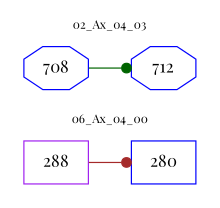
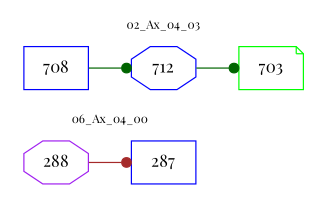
(56, 68) -> (56, 68)
none -> (271, 68)
(56, 162) -> (56, 162)
(164, 162) -> (164, 162)
